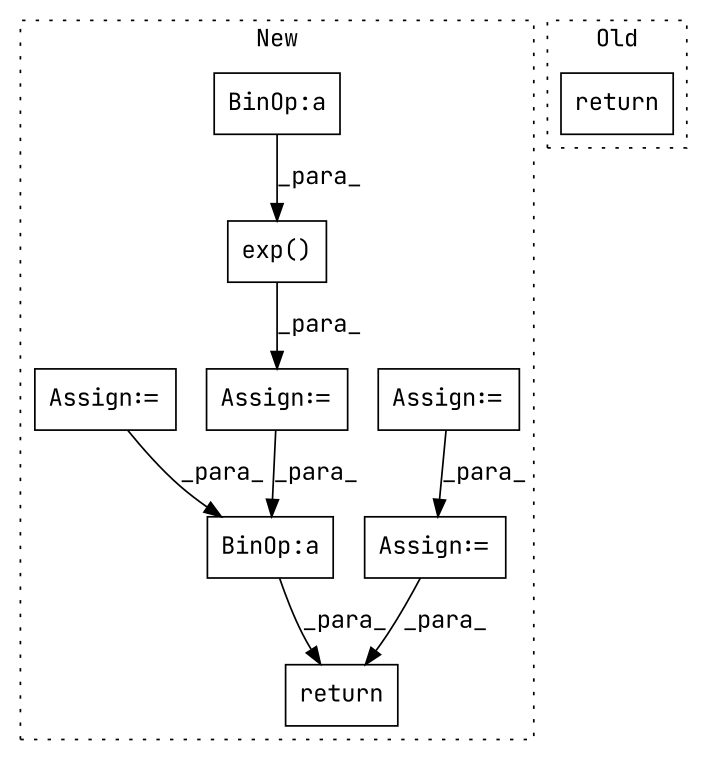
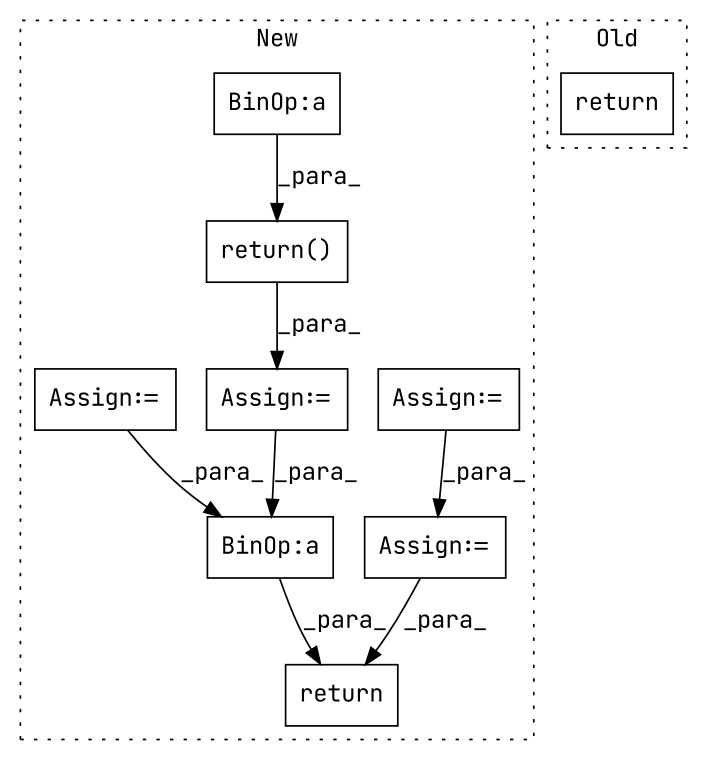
(277, 252) -> (277, 252)
